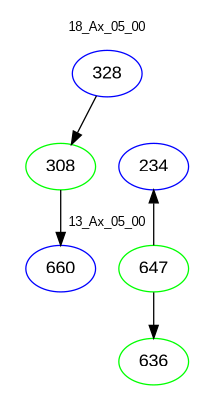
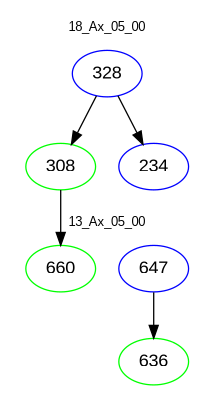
(154, 224) -> (127, 114)
(61, 269) -> (61, 269)
(154, 269) -> (154, 269)
